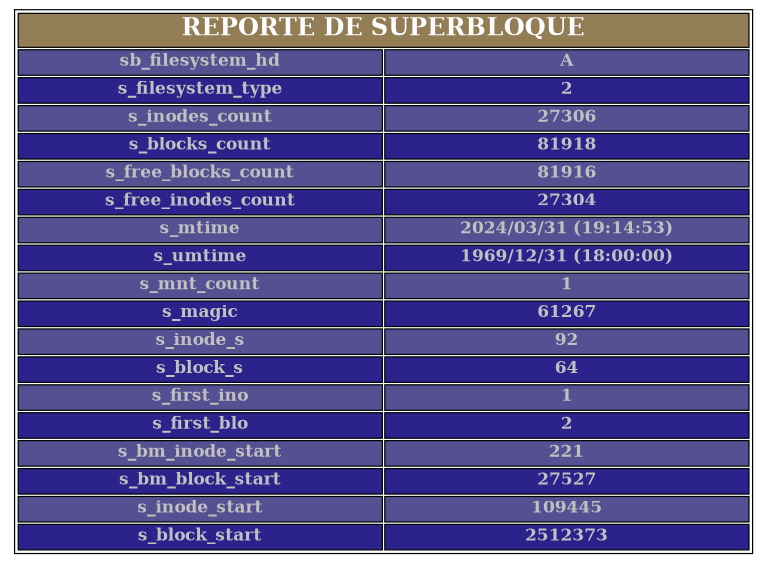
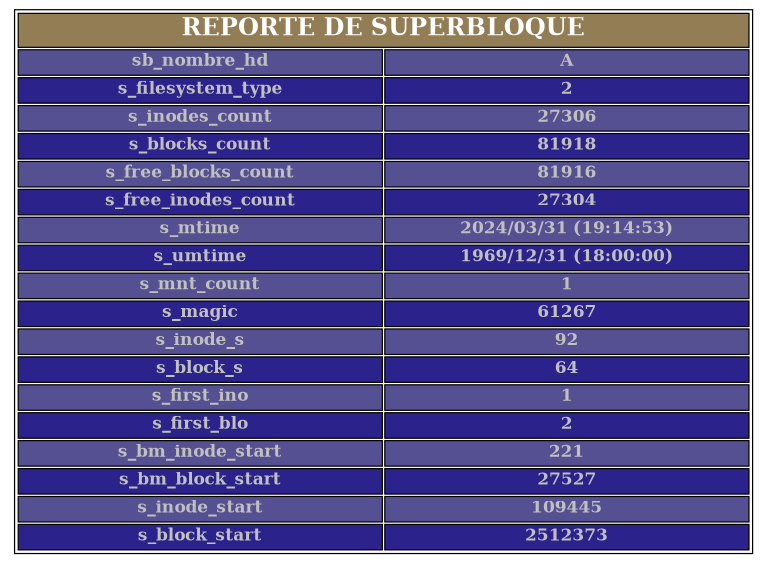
(200, 61) -> (200, 61)
